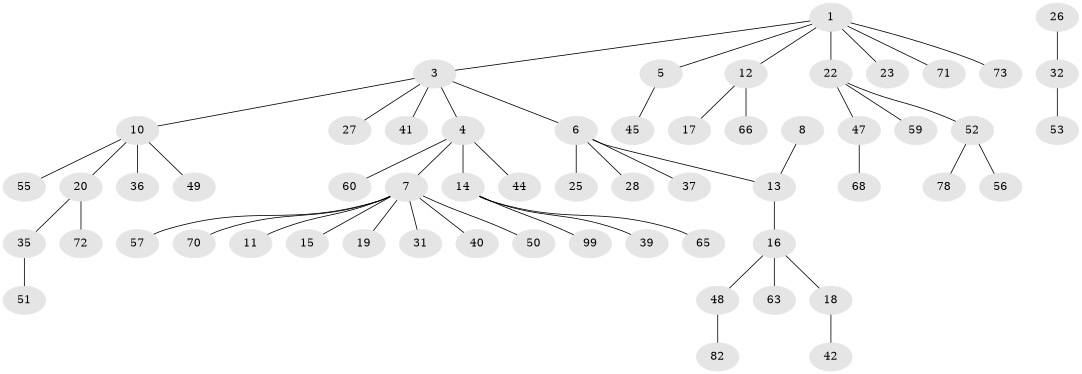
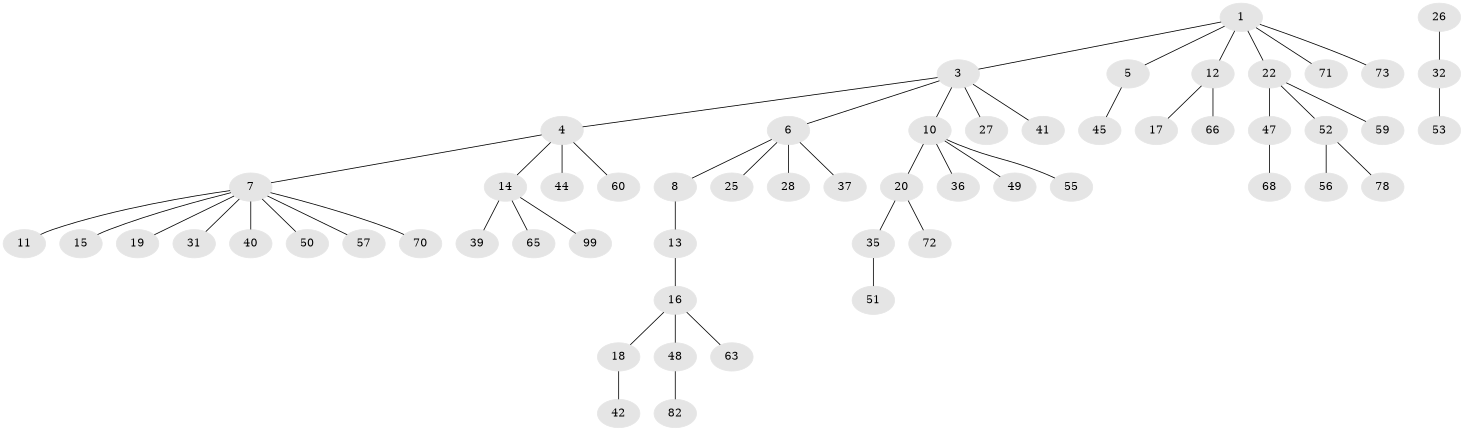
(888, 74) -> none
(673, 162) -> (732, 159)
